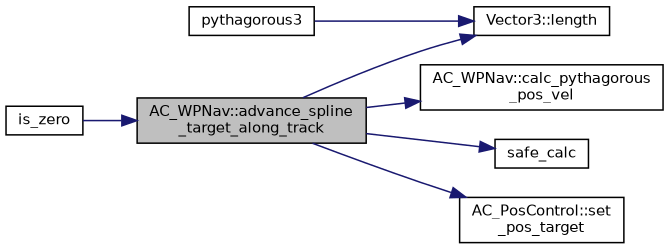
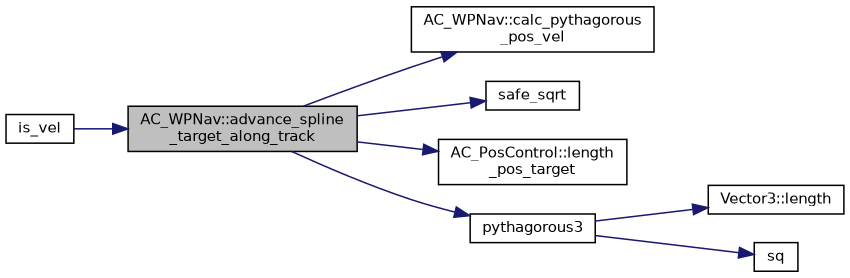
(381, 65) -> (372, 185)
(44, 121) -> (40, 129)
(542, 154) -> (533, 96)
(542, 220) -> (533, 162)
none -> (776, 257)
